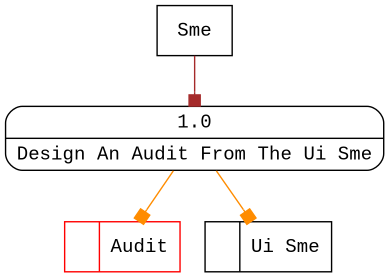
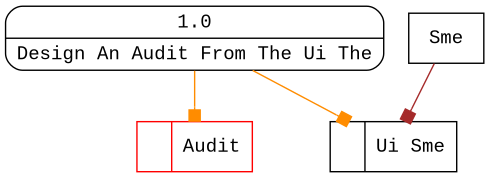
(195, 74) -> (423, 86)
(195, 154) -> (195, 54)
